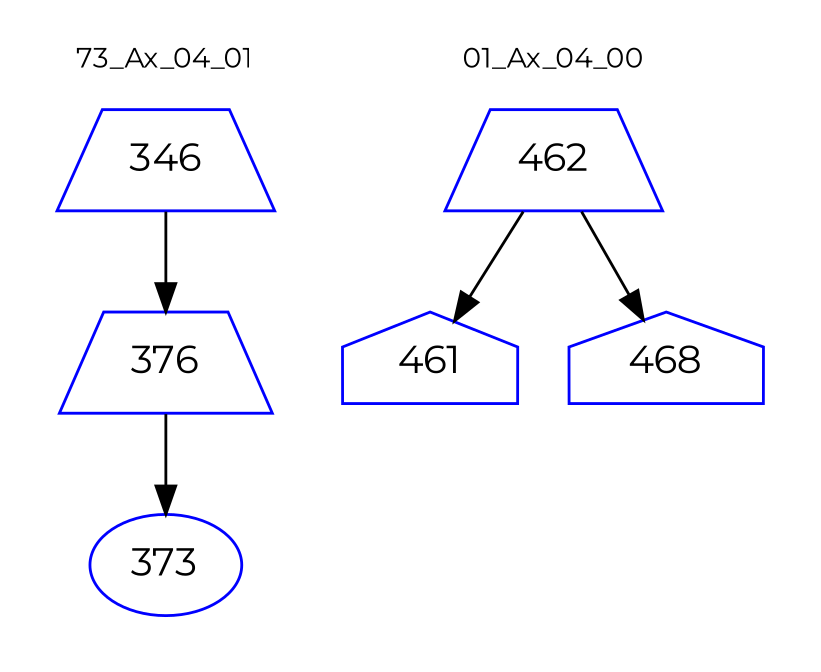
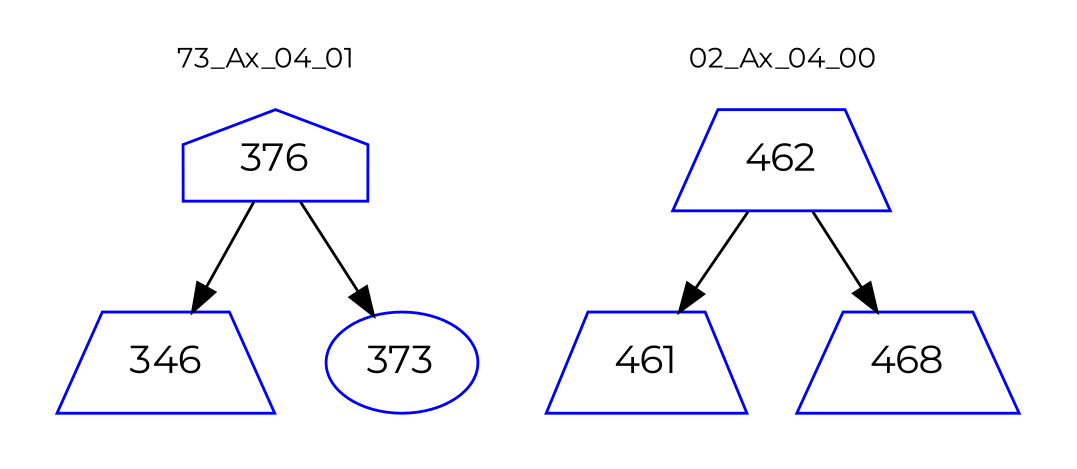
(554, 60) -> (783, 60)
(166, 248) -> (230, 244)
(166, 363) -> (275, 160)
(430, 363) -> (647, 363)
(666, 363) -> (908, 363)
